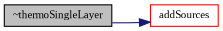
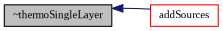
(126, 23) -> (137, 9)
